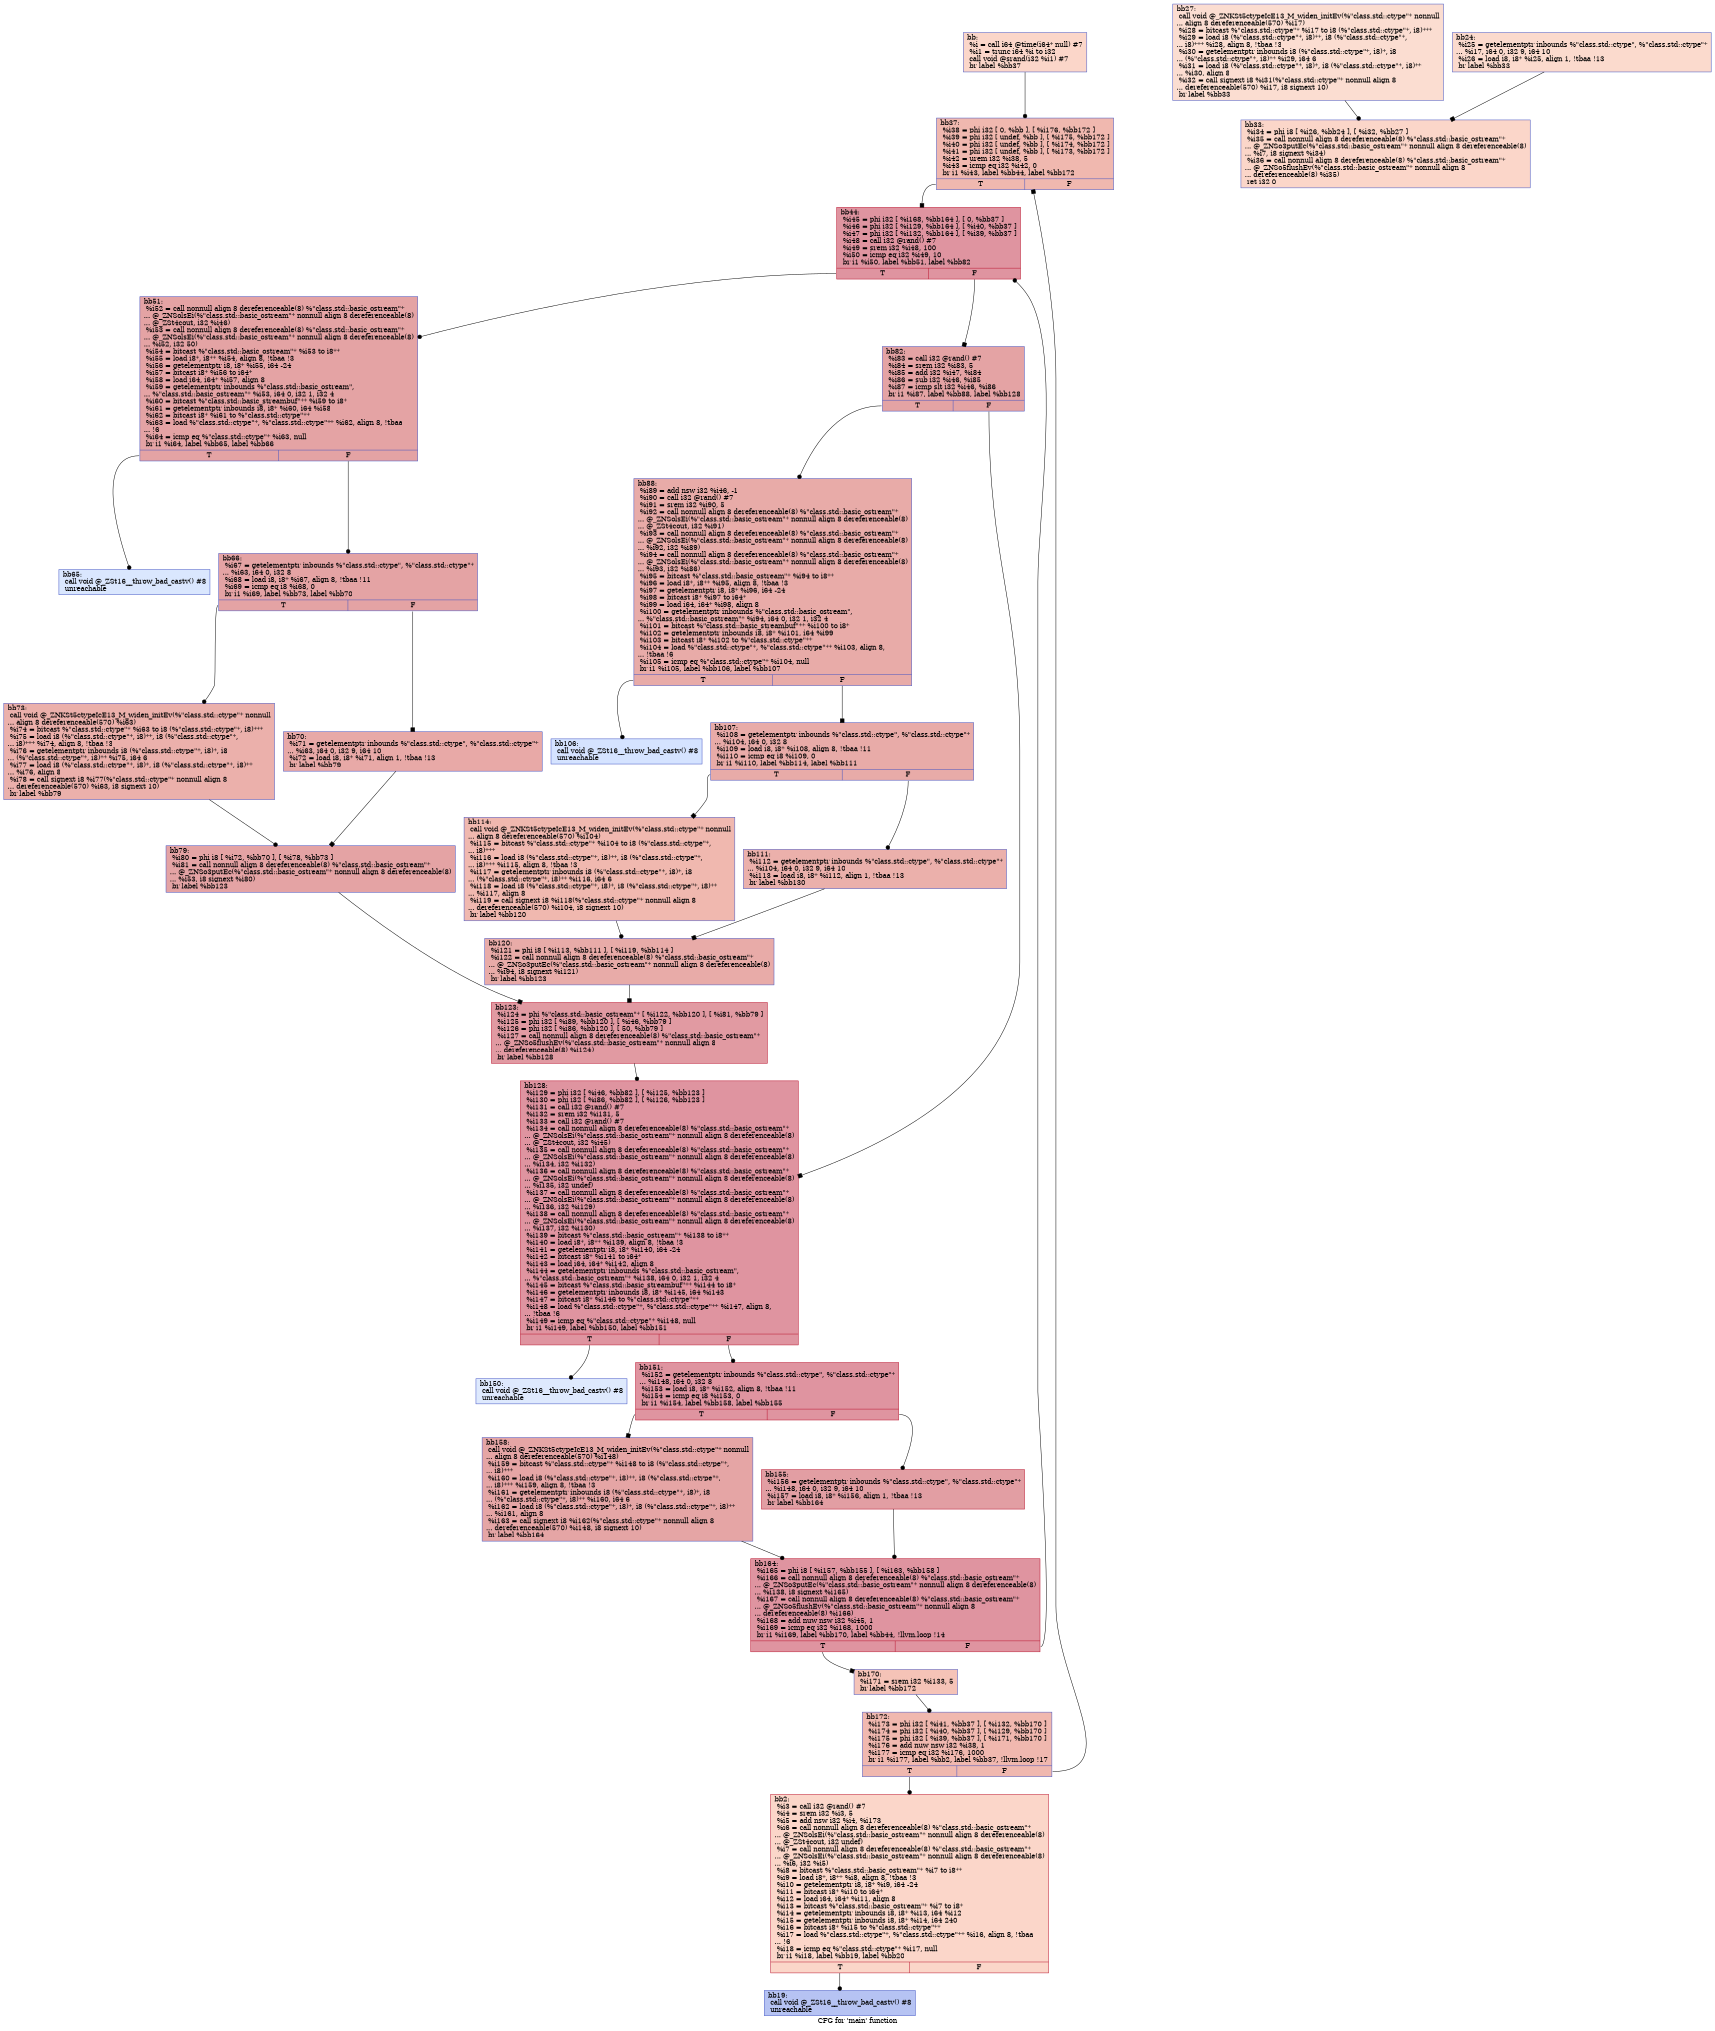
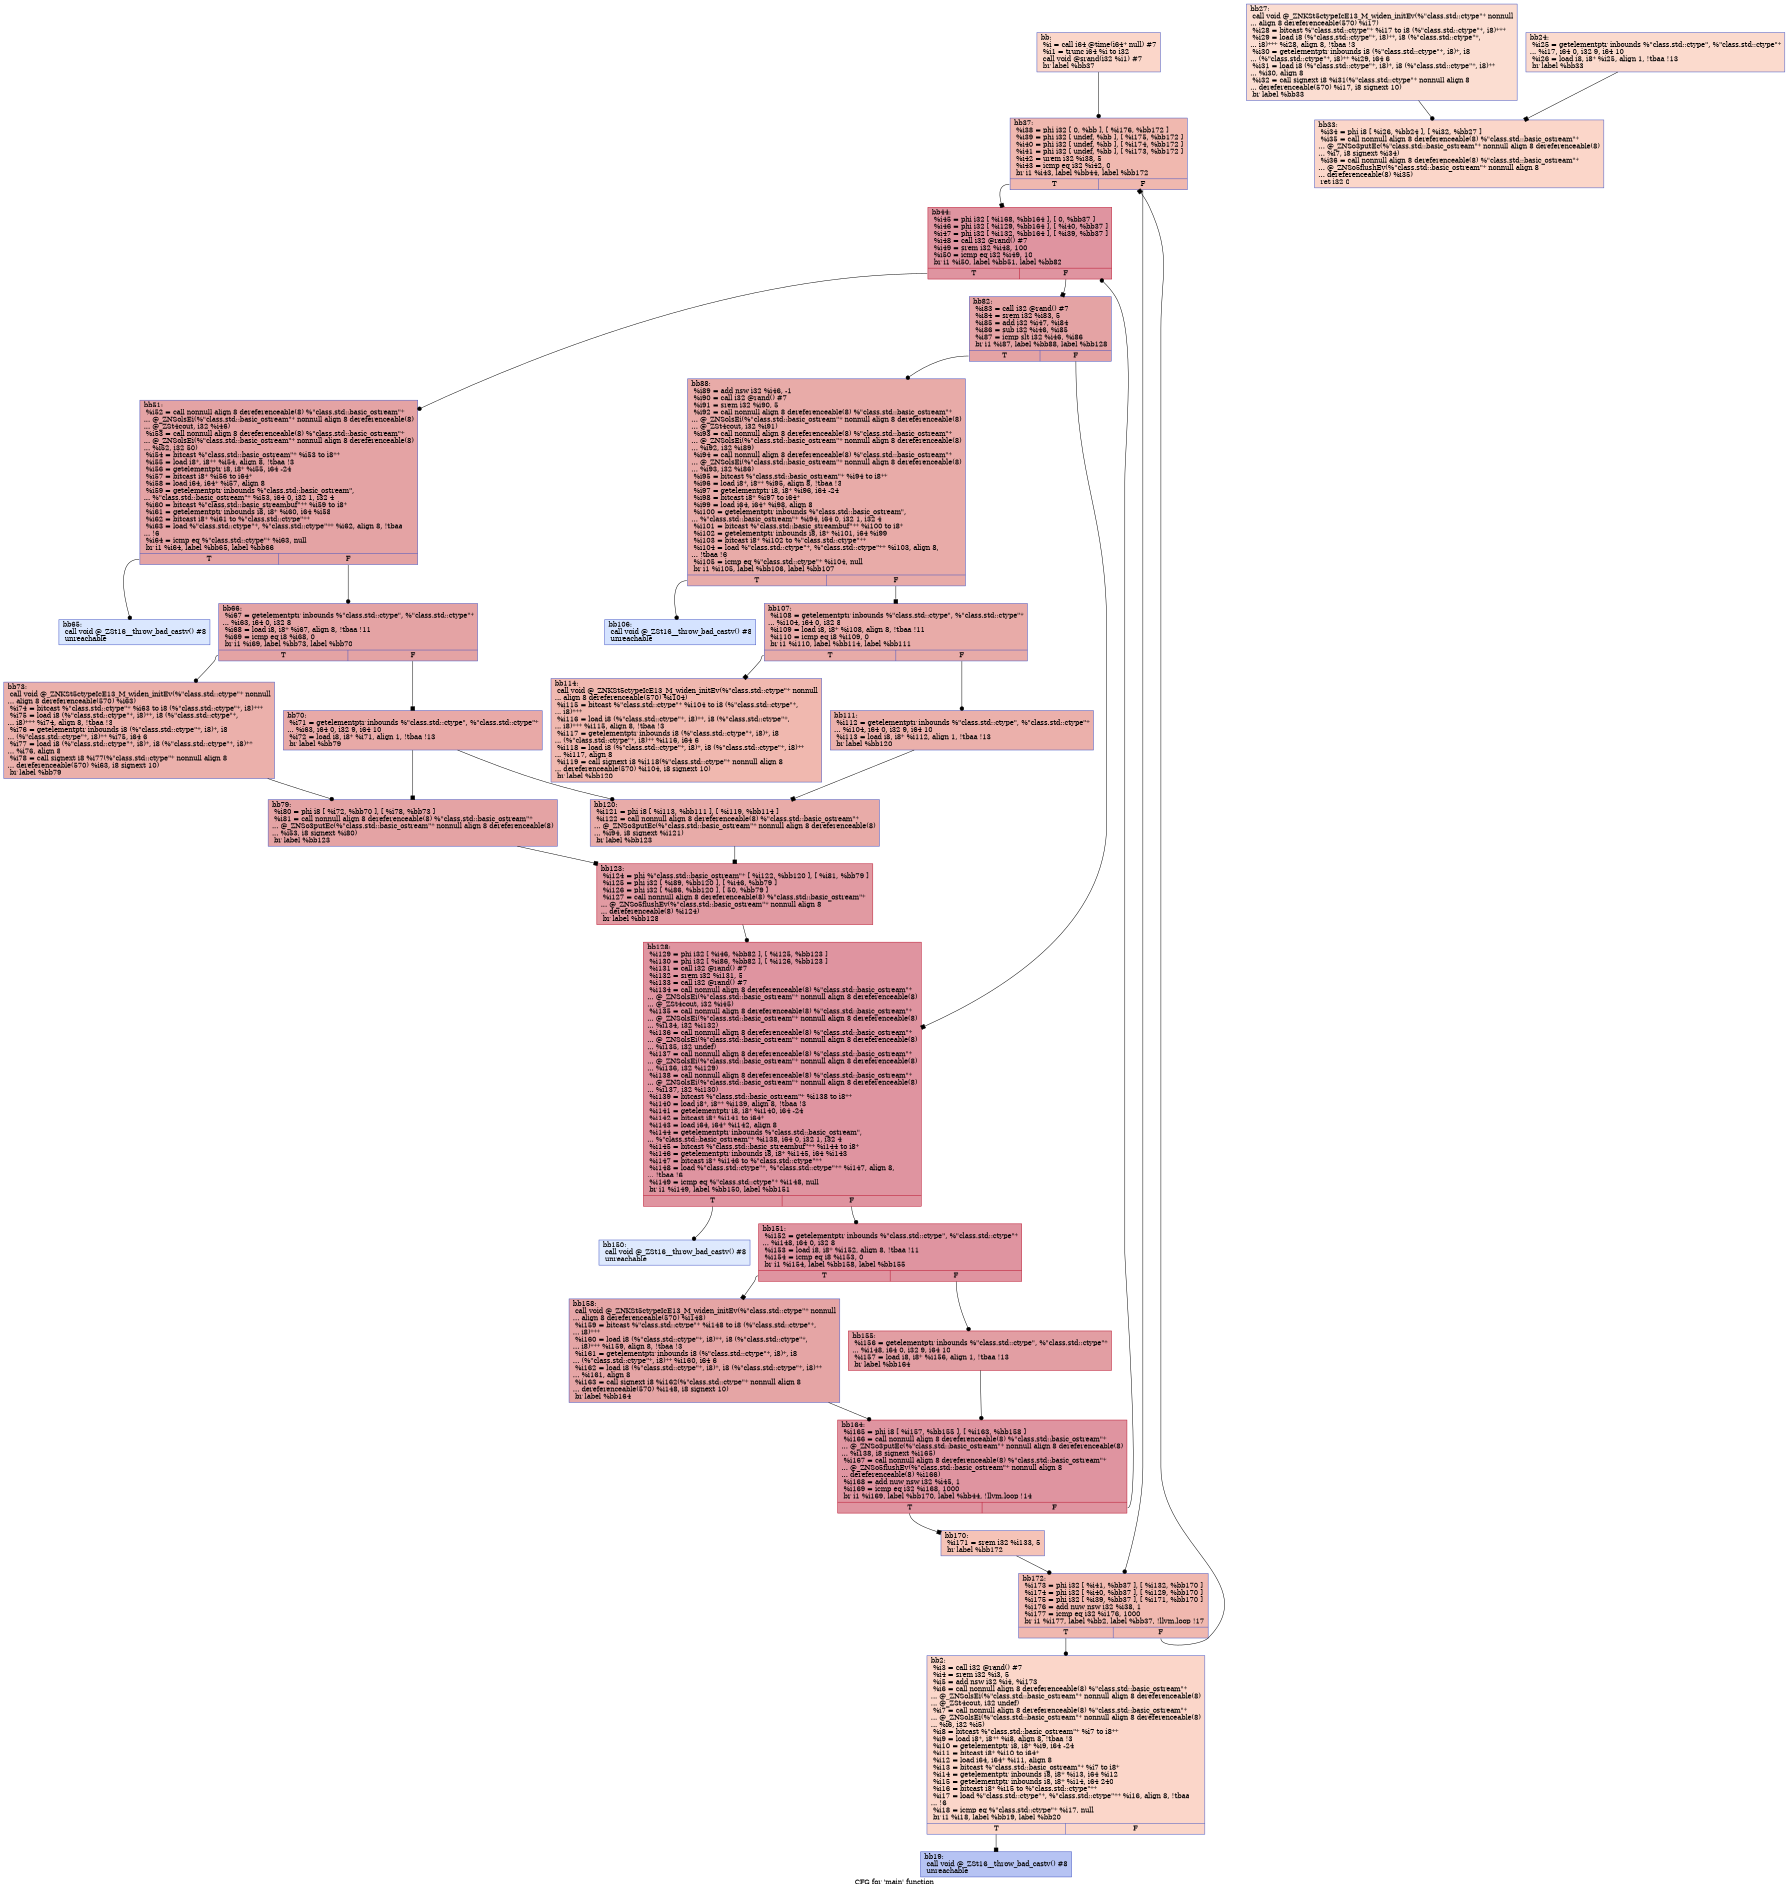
none -> (1143, 881)
(776, 883) -> (863, 744)
(618, 928) -> (533, 778)
(910, 1884) -> (1066, 1745)
(840, 1980) -> (996, 1841)
